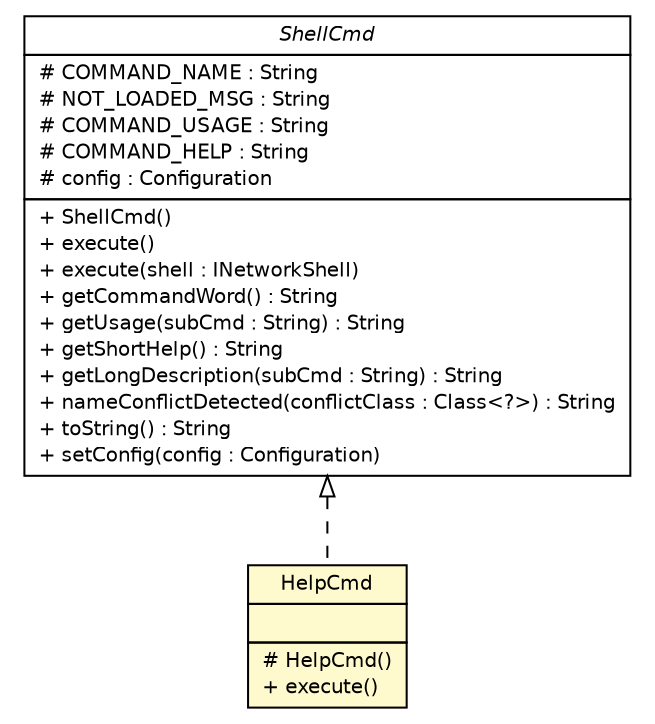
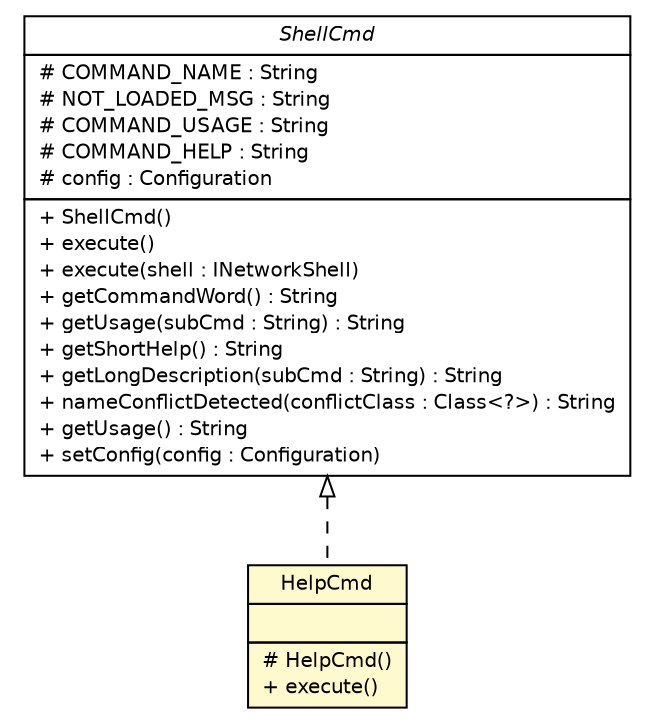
(135, 429) -> (143, 429)
